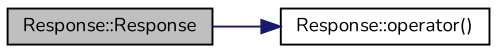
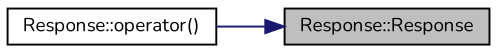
(237, 27) -> (241, 27)
